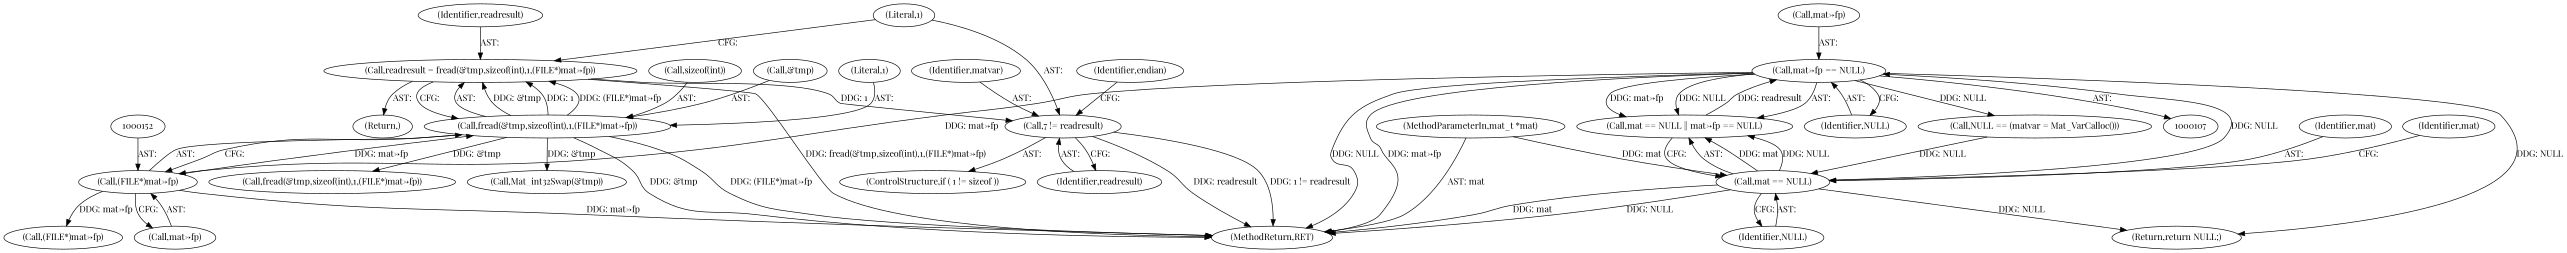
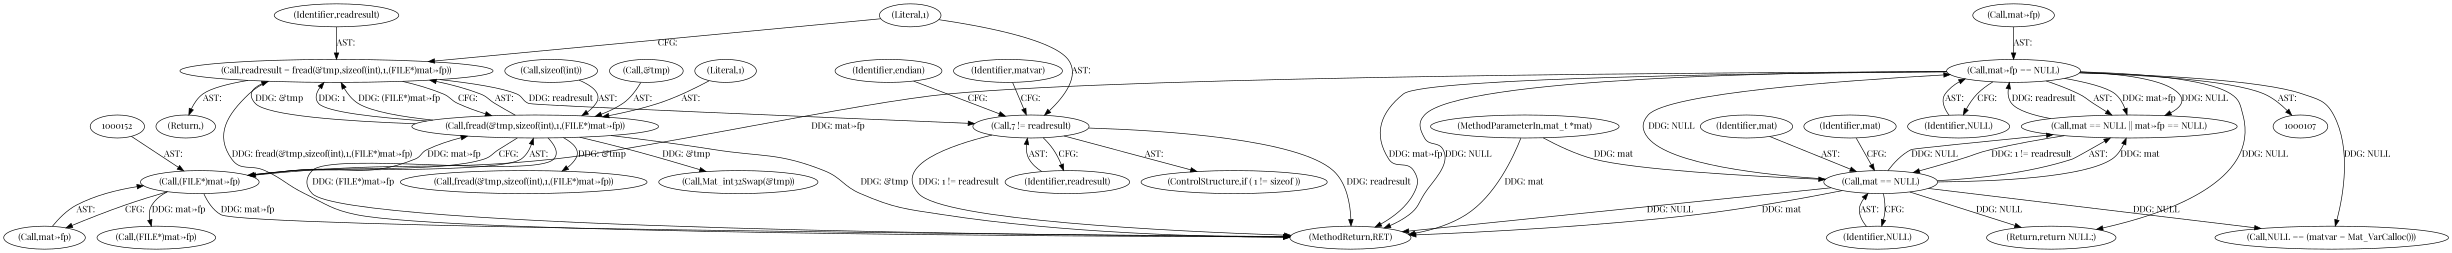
(854, 99) -> (561, 99)
(1023, 99) -> (1032, 99)
(1678, 154) -> (2032, 154)
(1902, 155) -> (2091, 208)
(1466, 182) -> (1524, 182)
